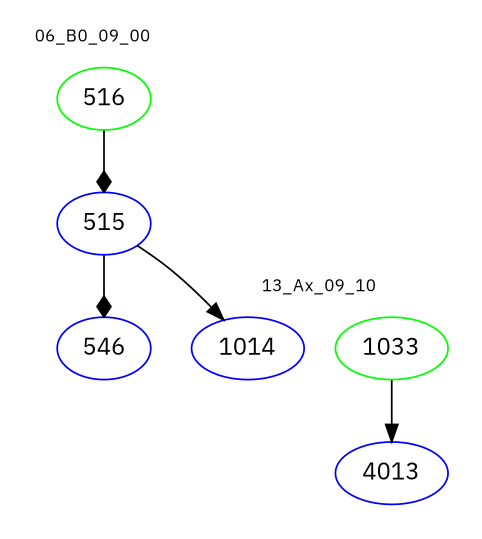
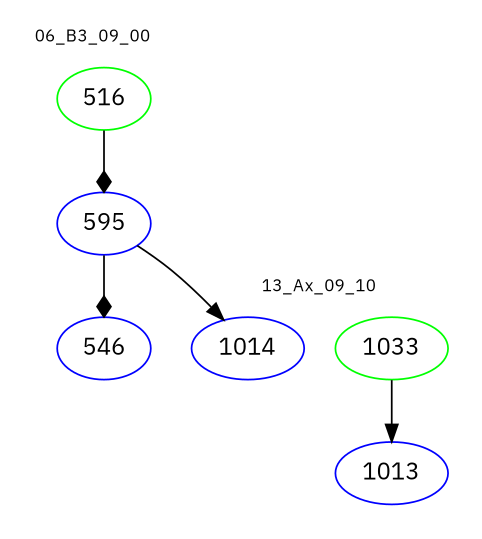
(93, 37) -> (93, 37)
(104, 224) -> (104, 224)
(392, 473) -> (392, 473)
